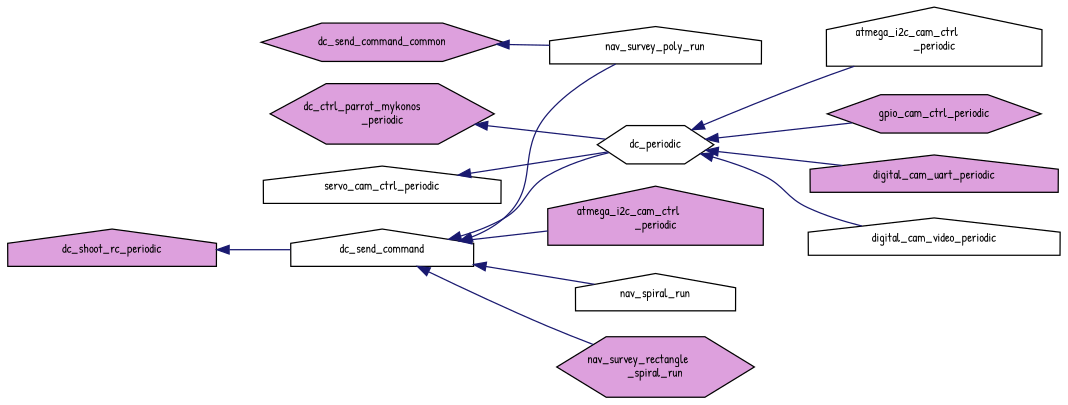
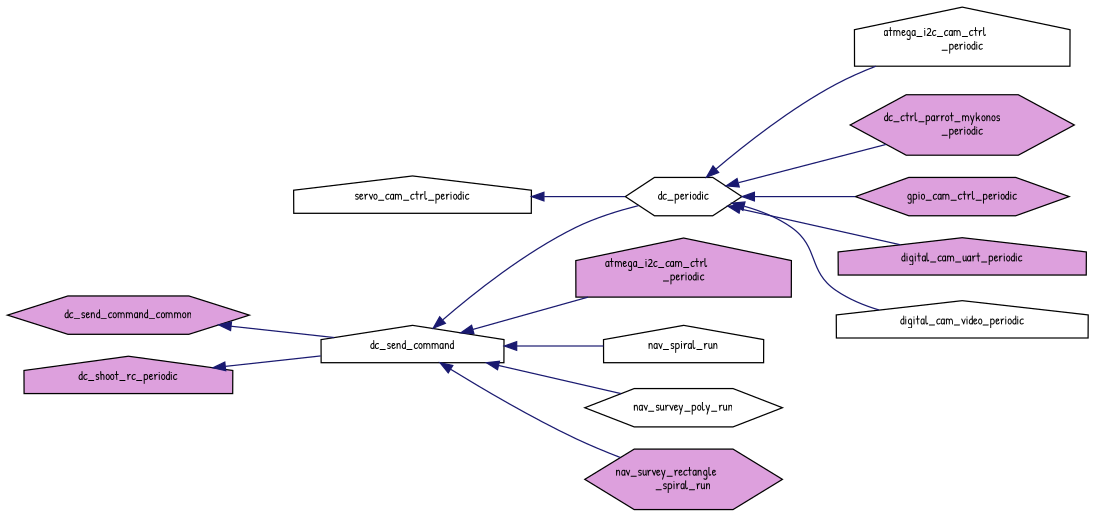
(529, 45) -> (283, 332)
(656, 47) -> (684, 408)
(546, 132) -> (812, 164)
